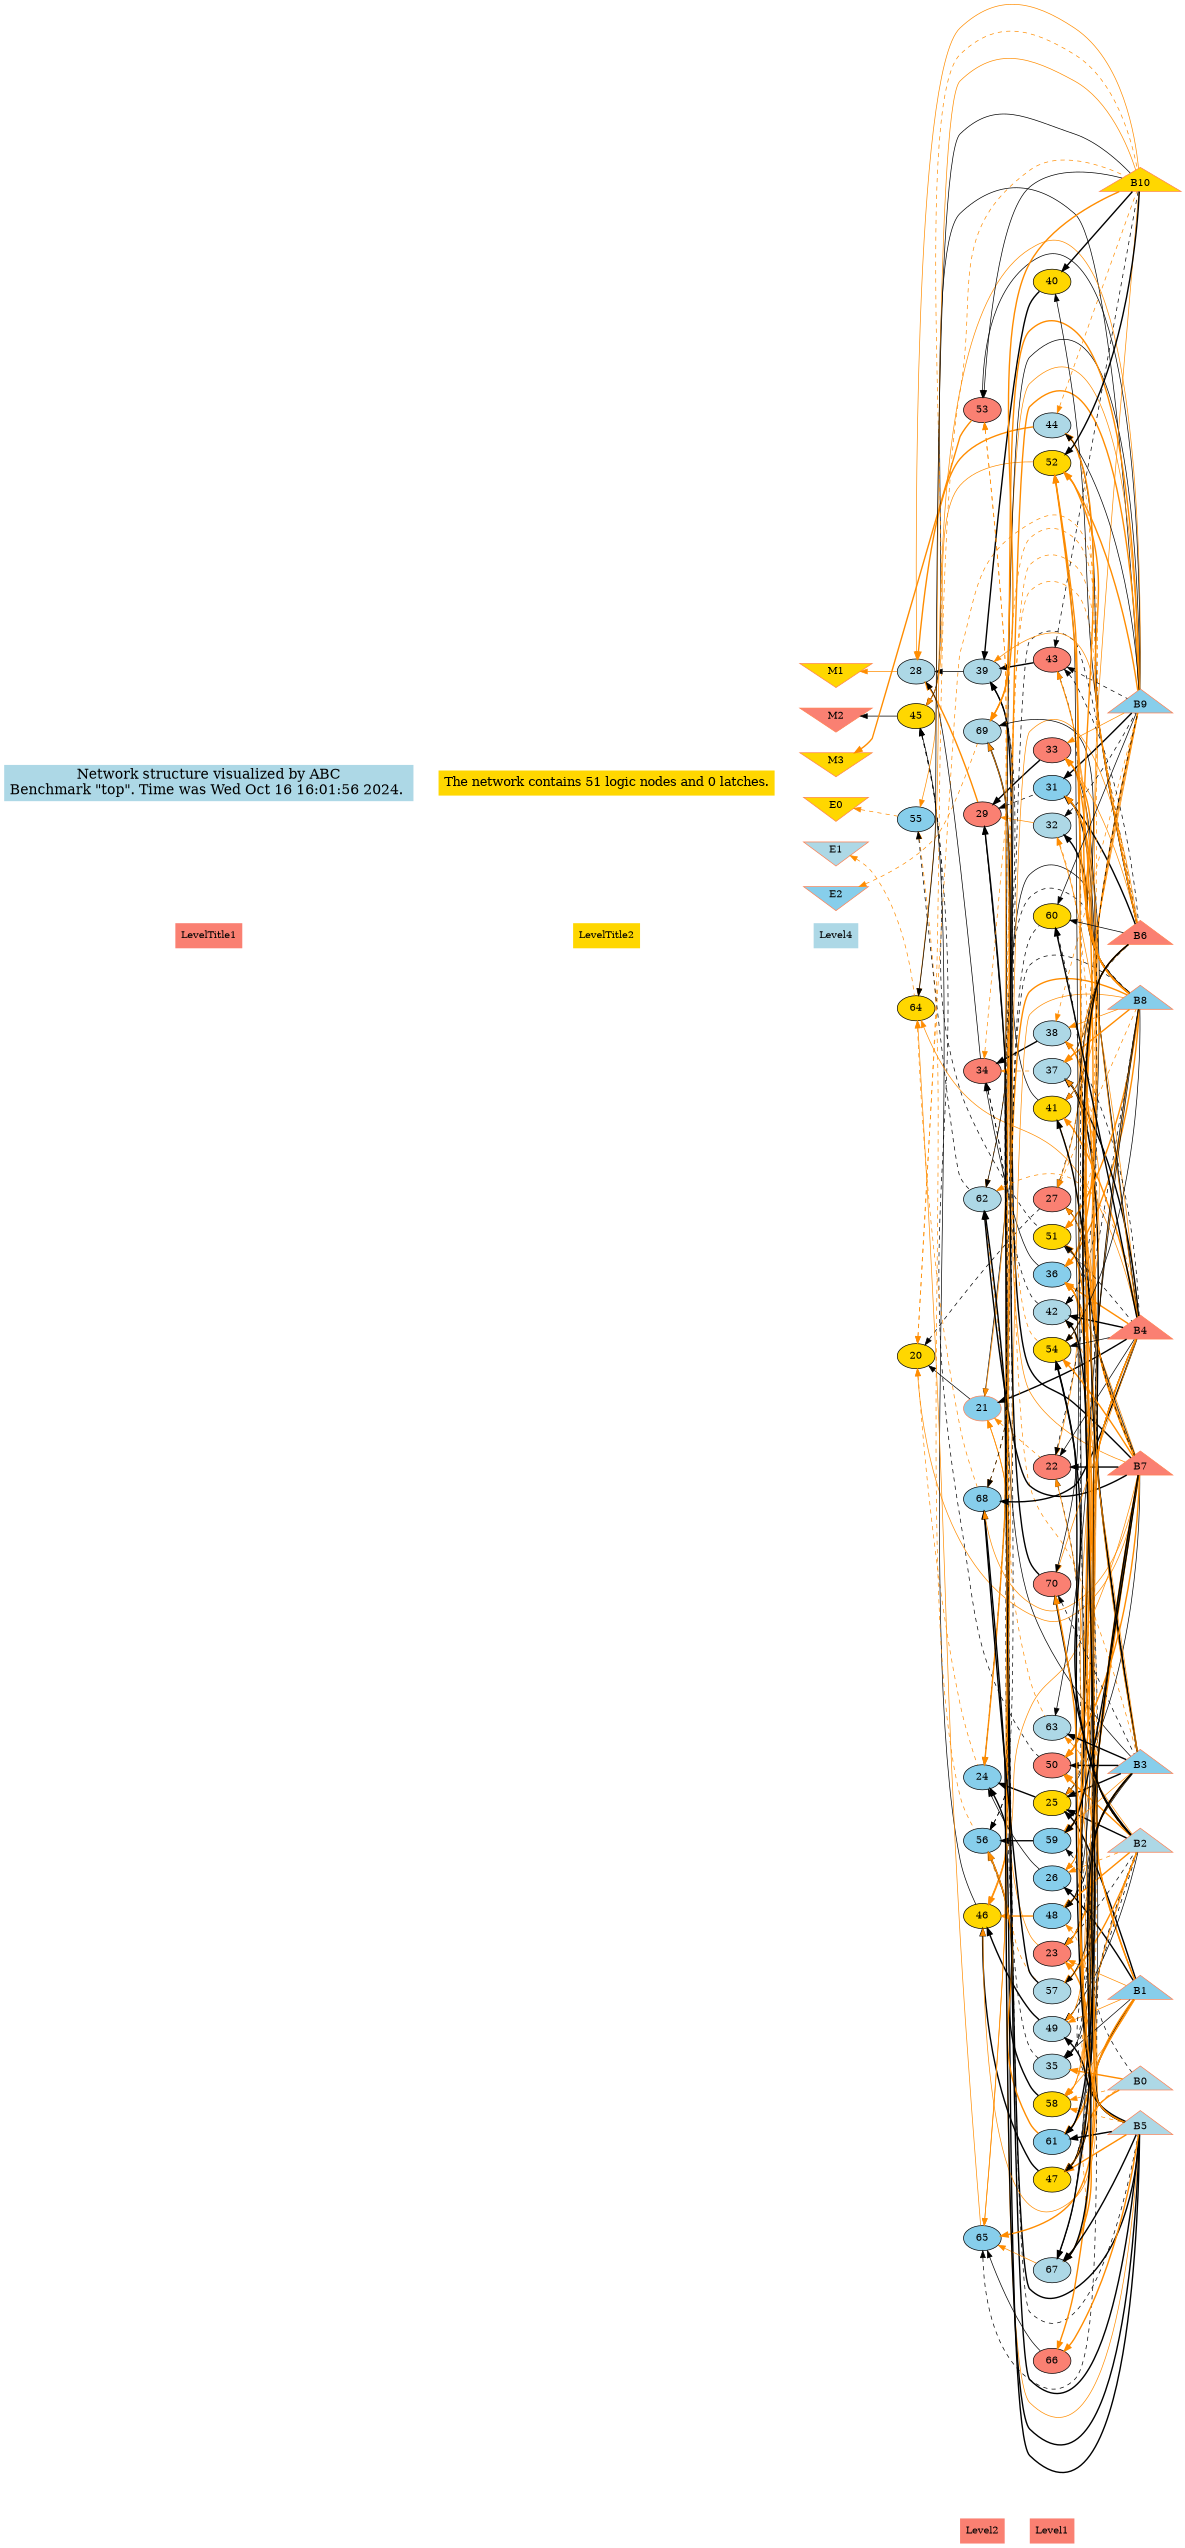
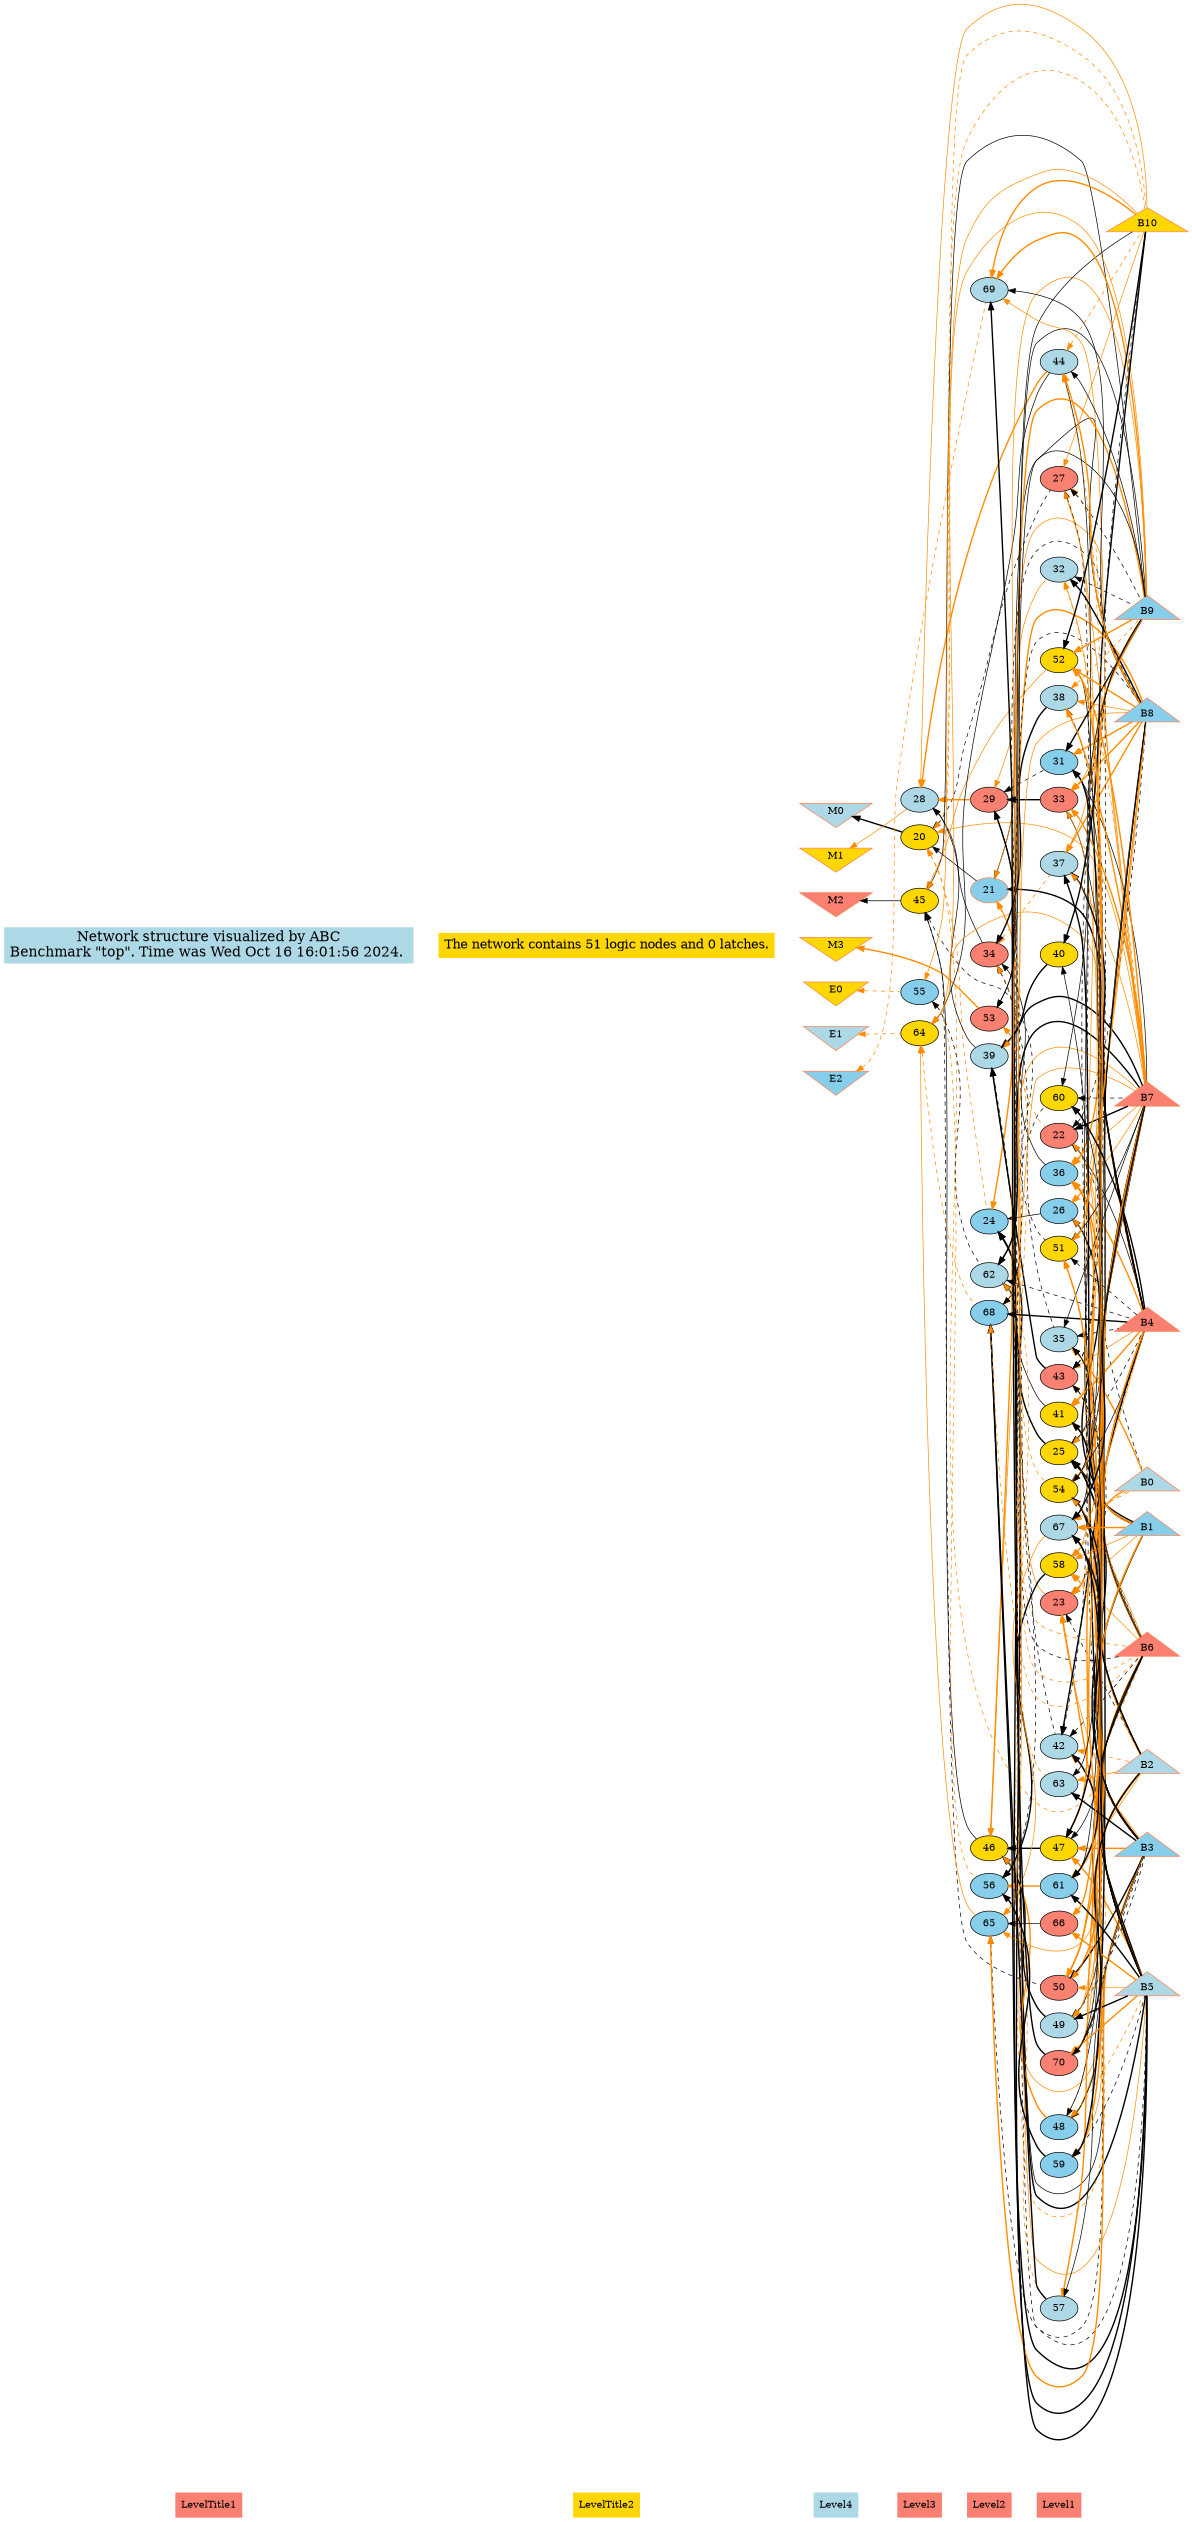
(938, 465) -> (979, 711)
none -> (836, 811)
(1120, 1139) -> none
(1069, 1178) -> (1070, 1300)
none -> (920, 2505)
